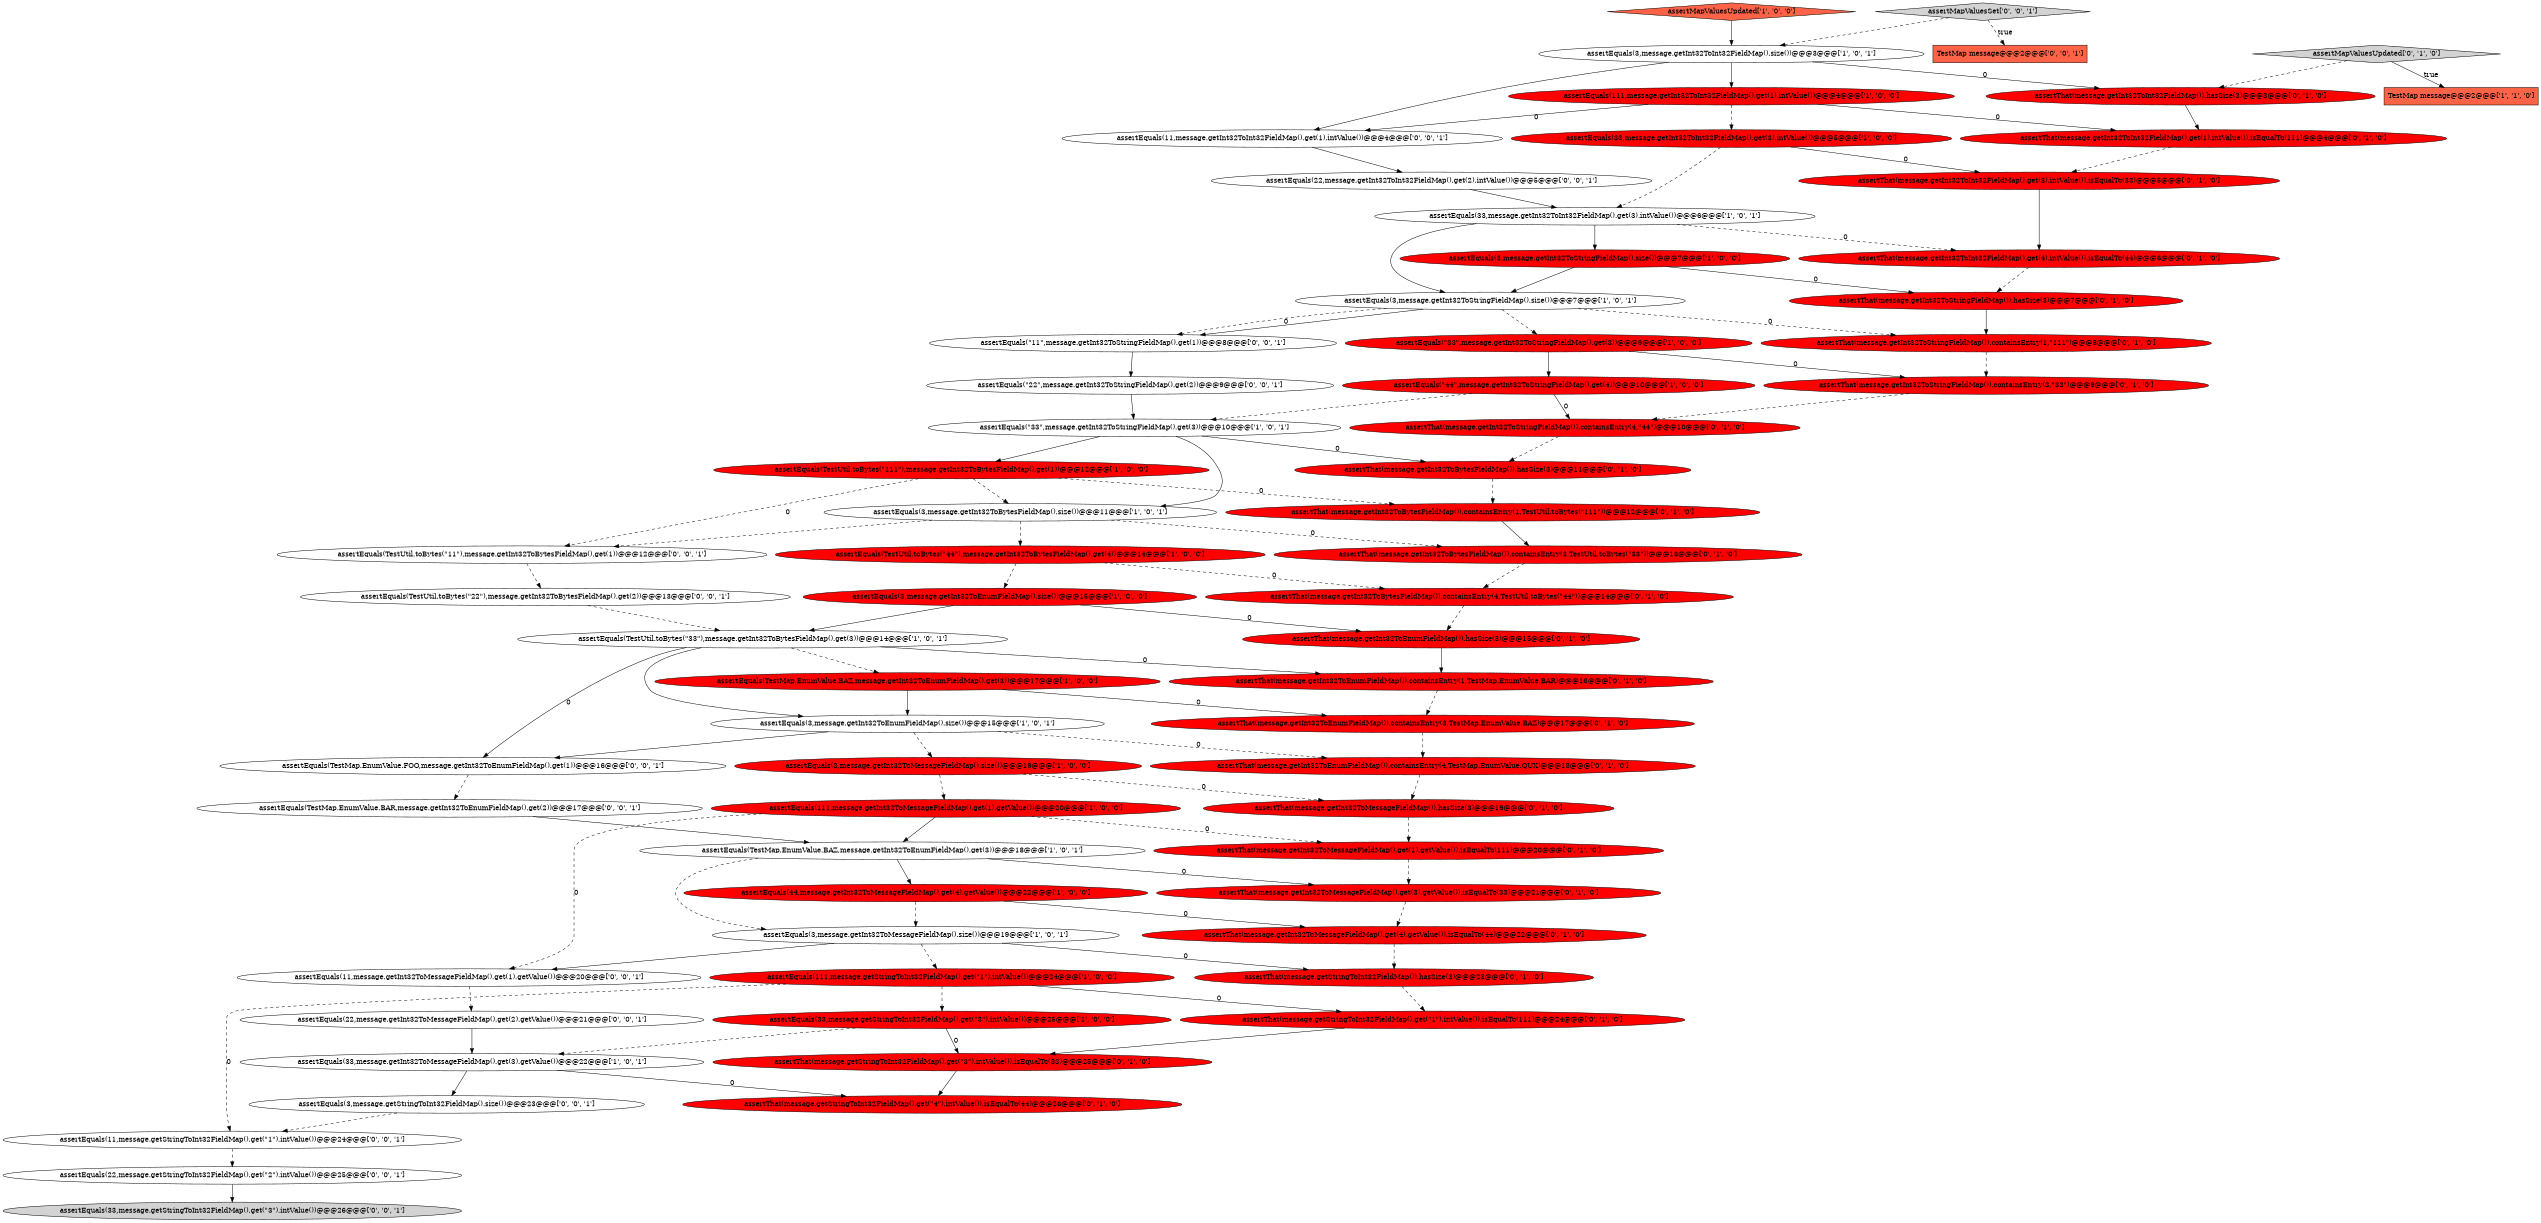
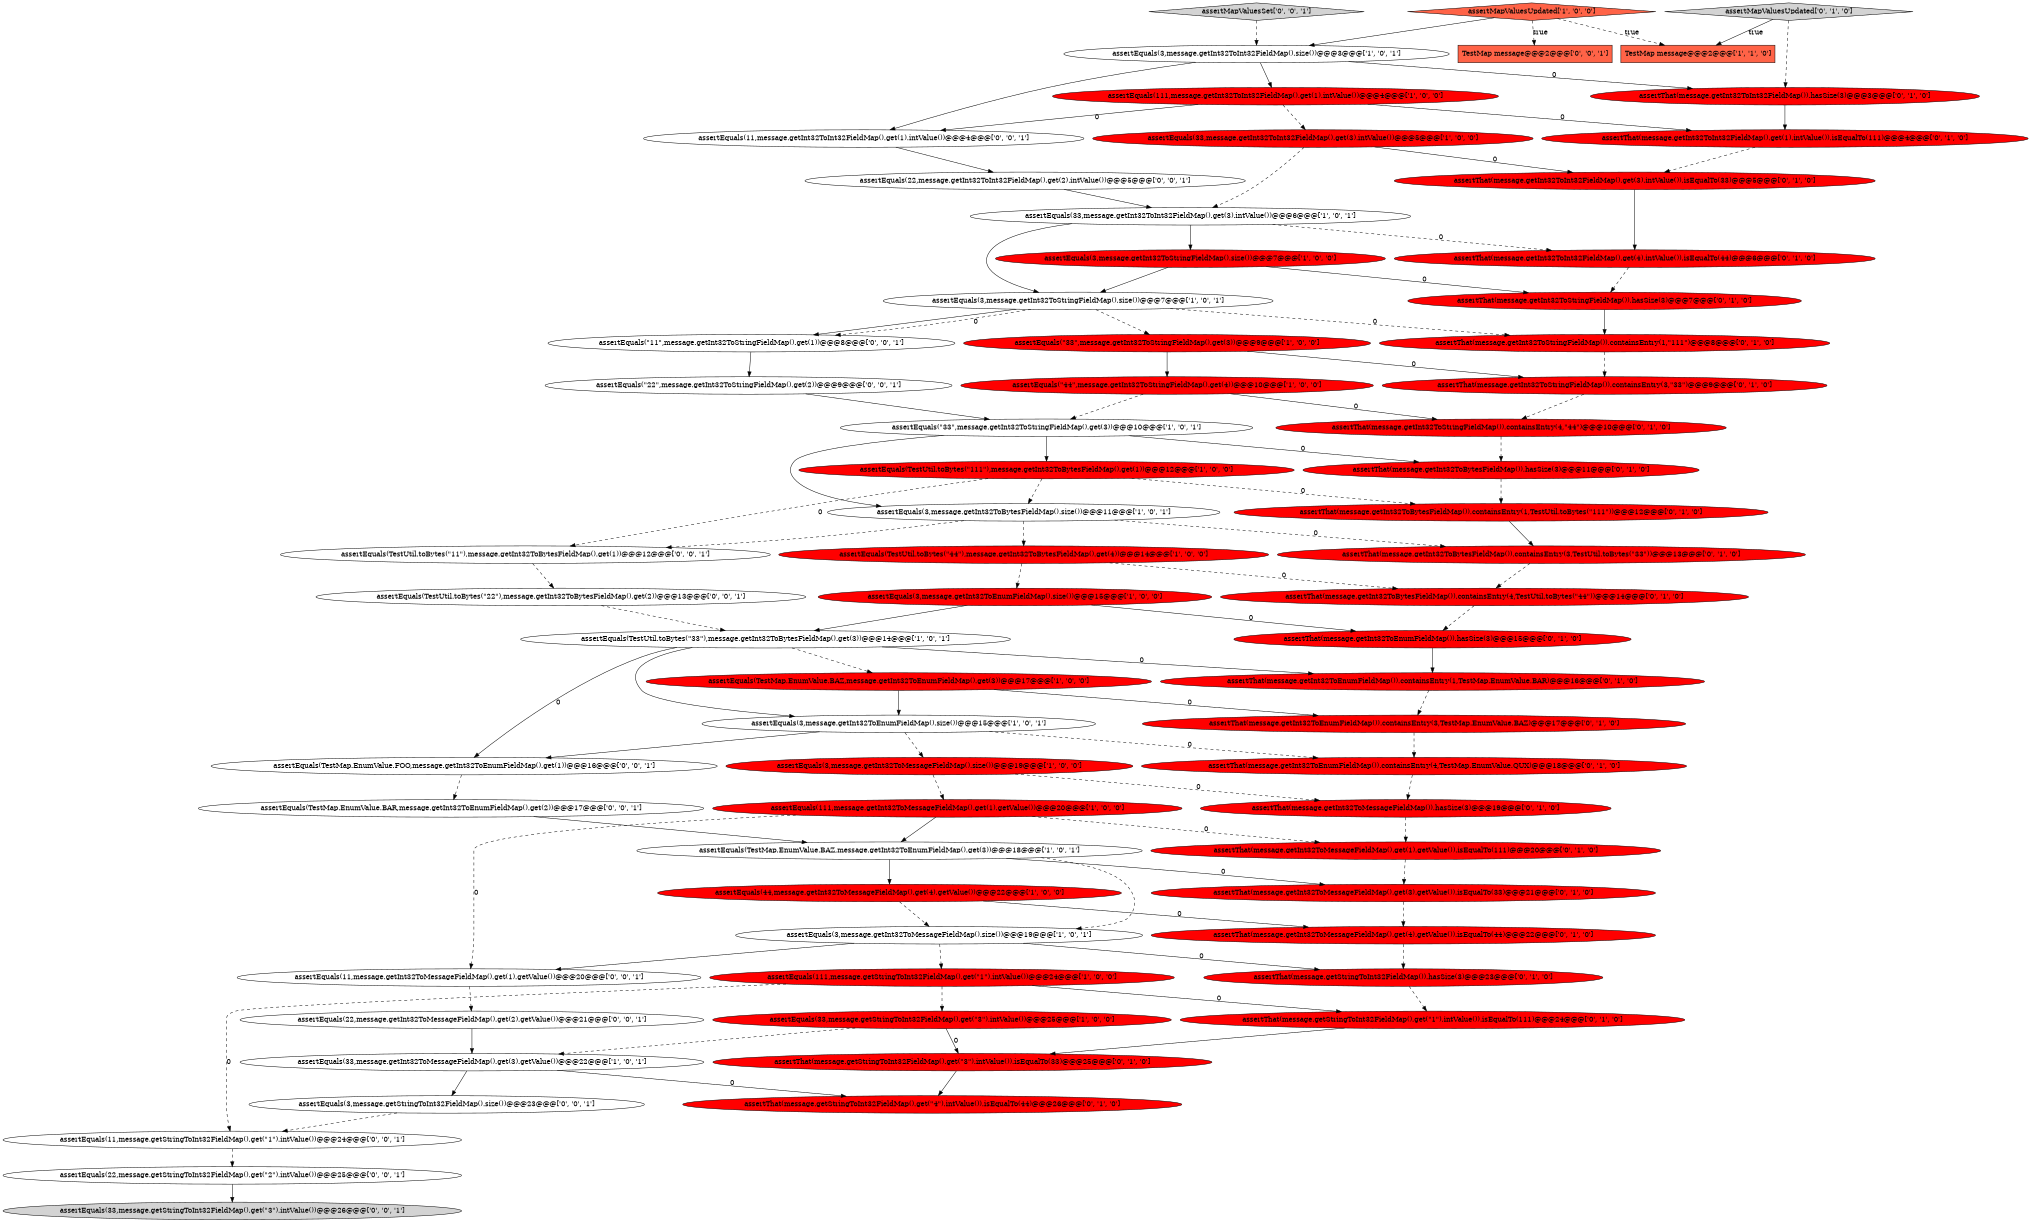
none -> (1609, 31)
(1995, 31) -> (1533, 30)
